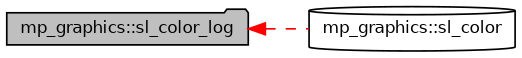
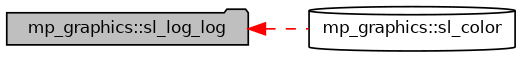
(128, 29) -> (128, 29)
